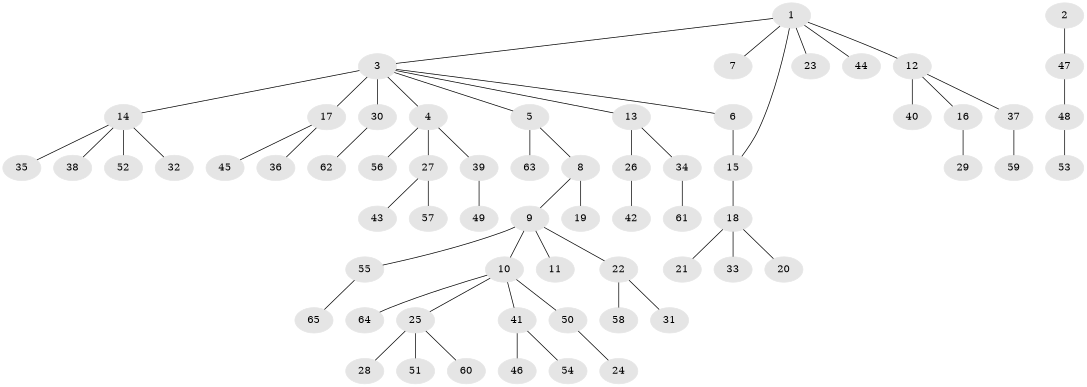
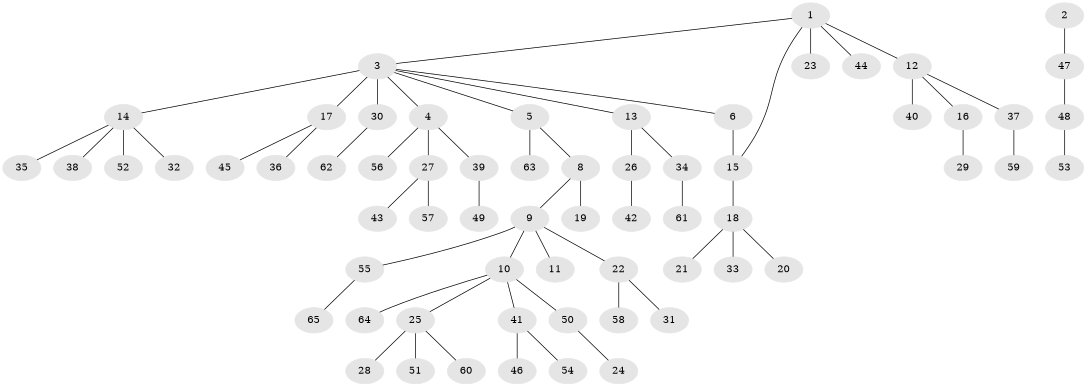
(733, 66) -> none
